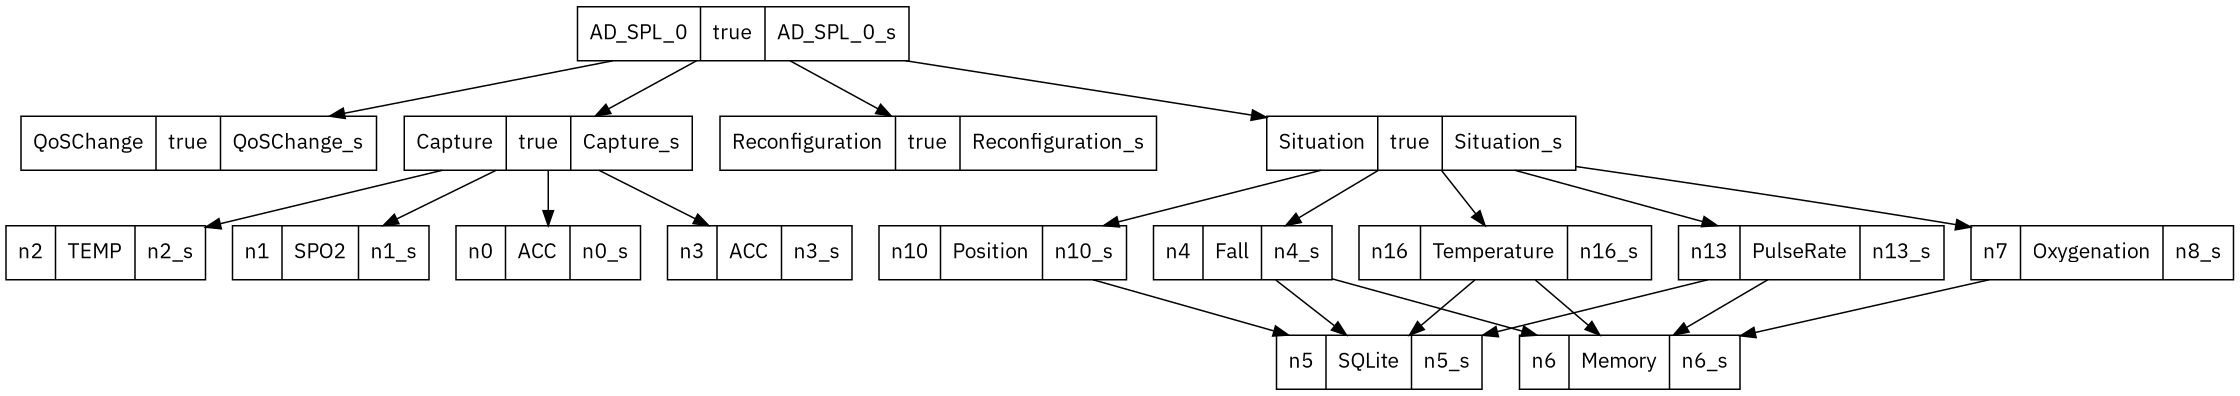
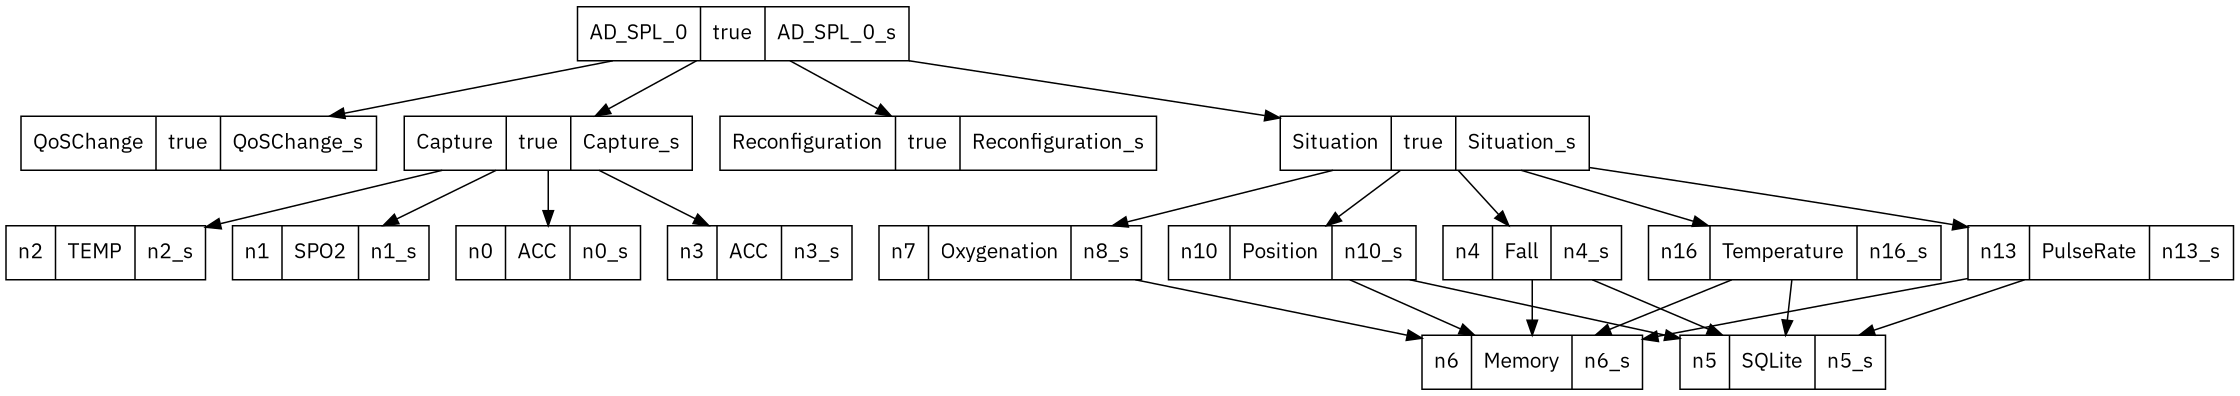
none -> (1405, 304)
